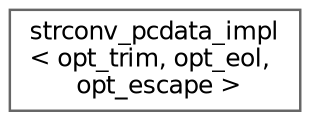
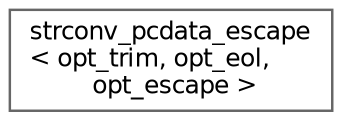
(155, 60) -> (171, 60)
